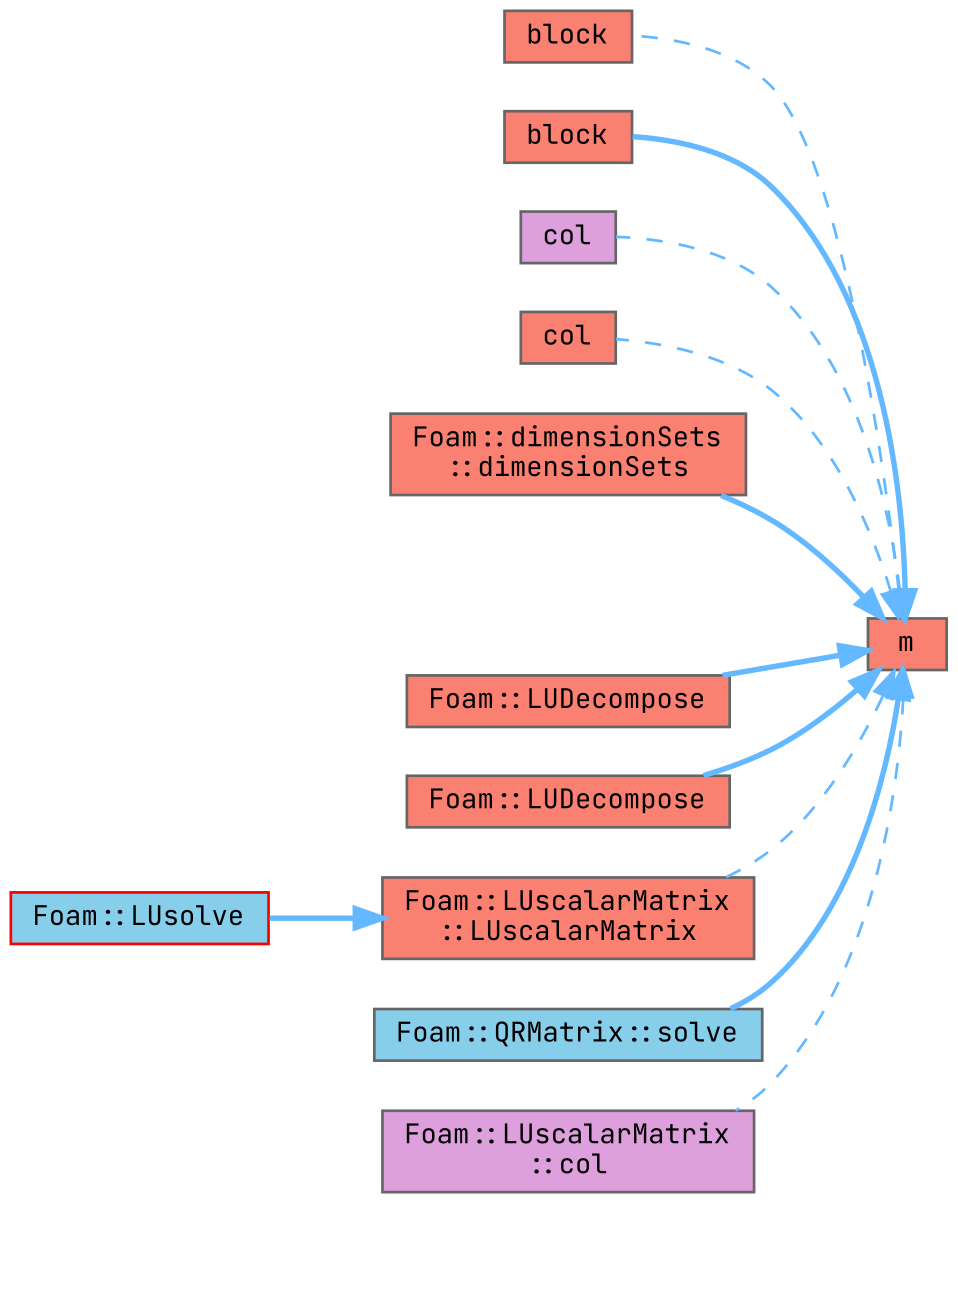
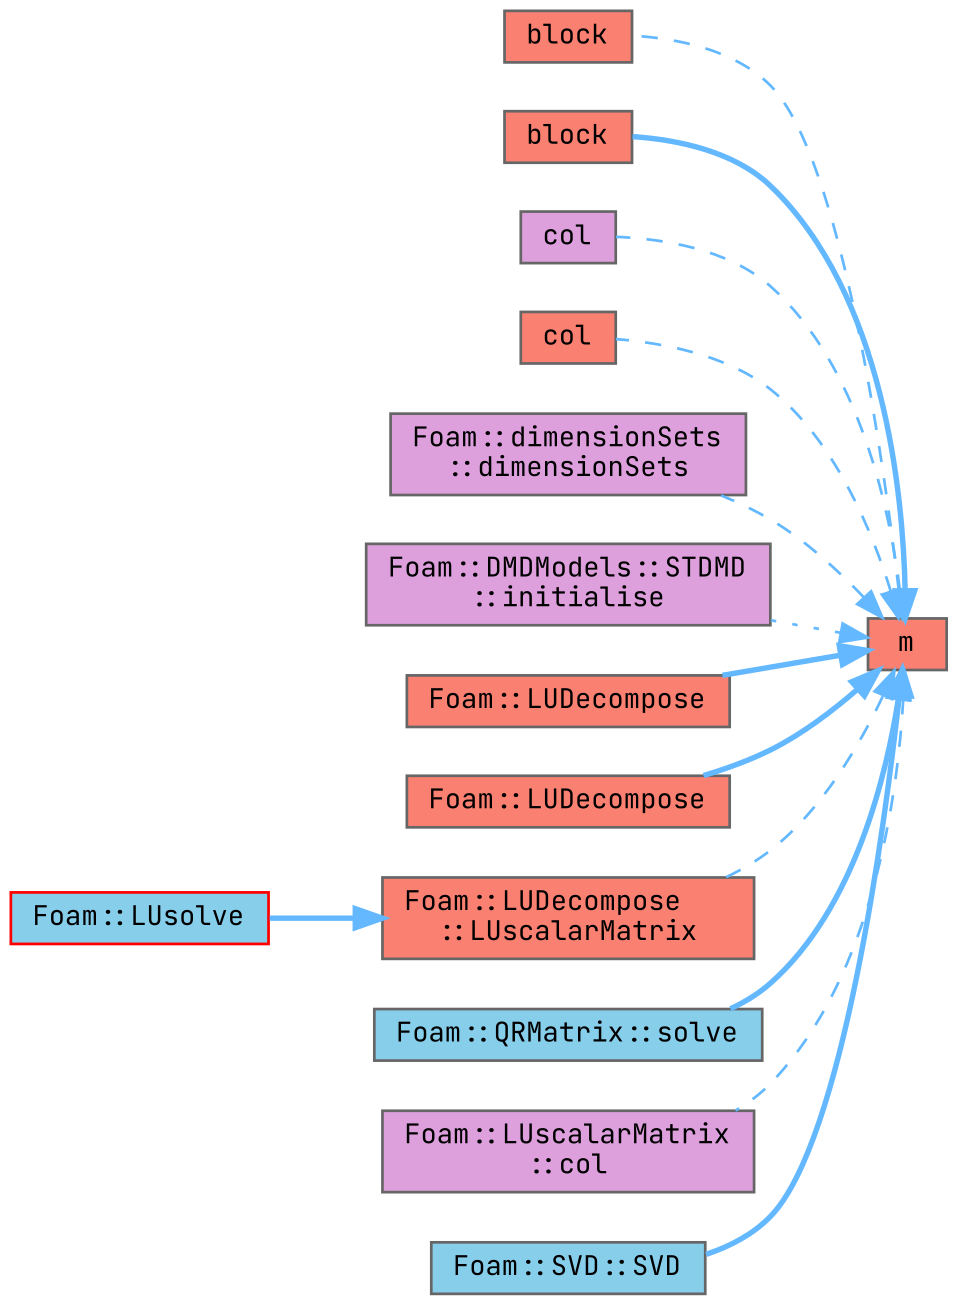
(568, 454) -> (568, 454)
(798, 538) -> (798, 538)
none -> (568, 585)
(568, 918) -> (568, 918)
none -> (568, 1268)
